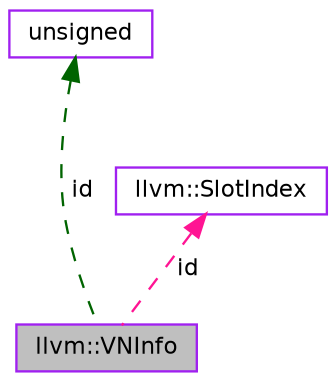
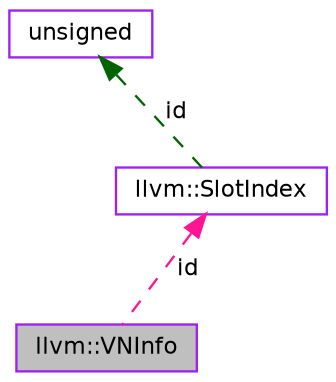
(63, 205) -> (159, 122)
